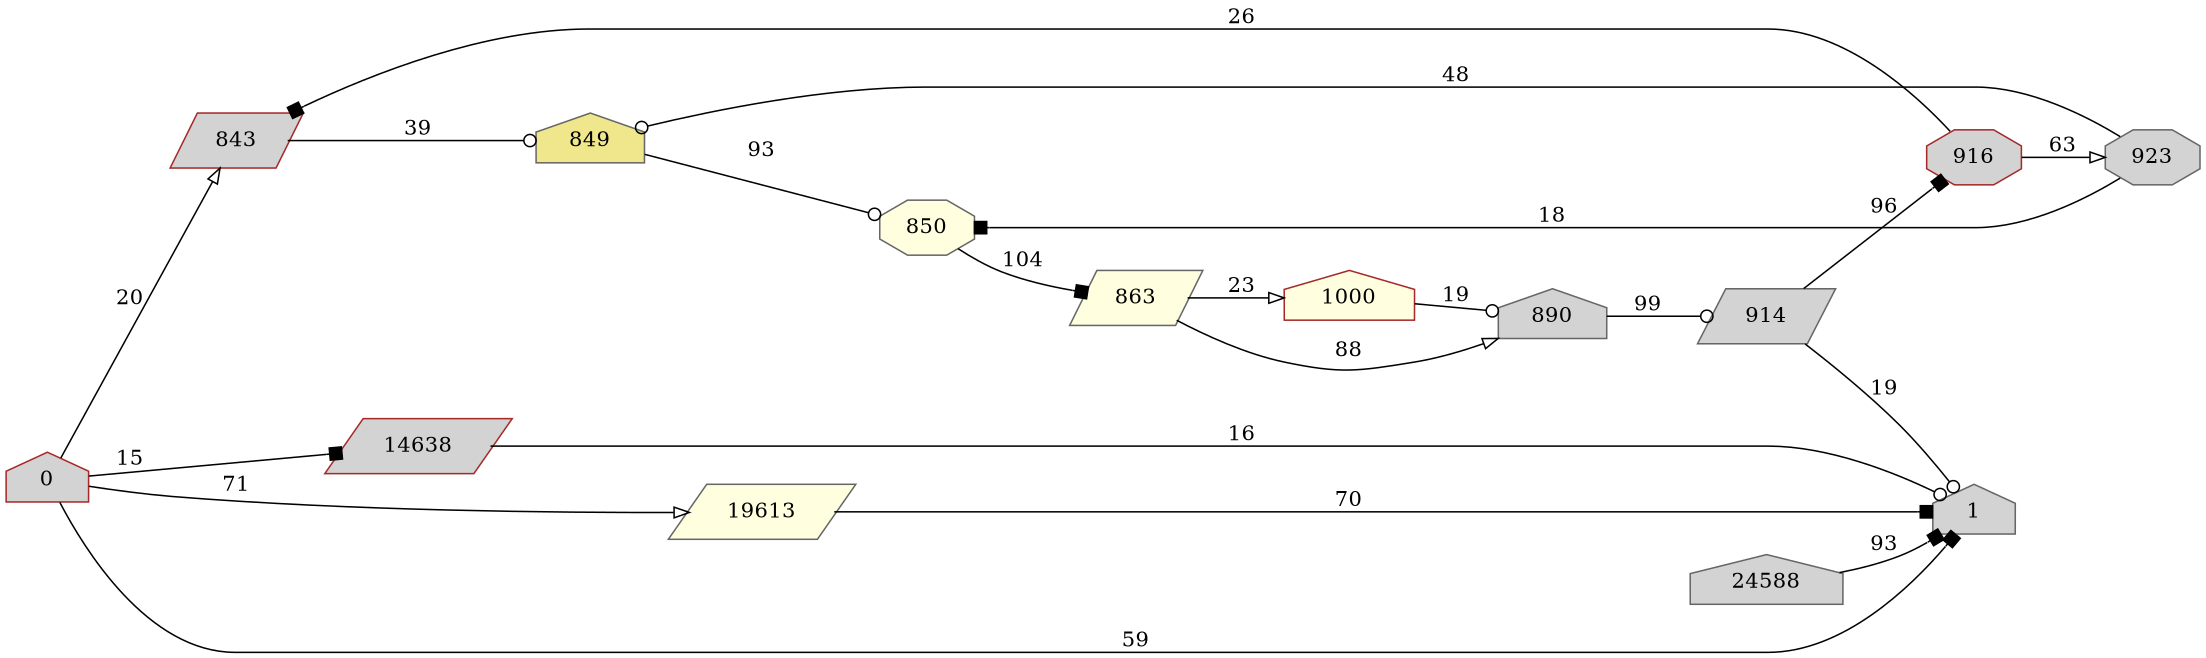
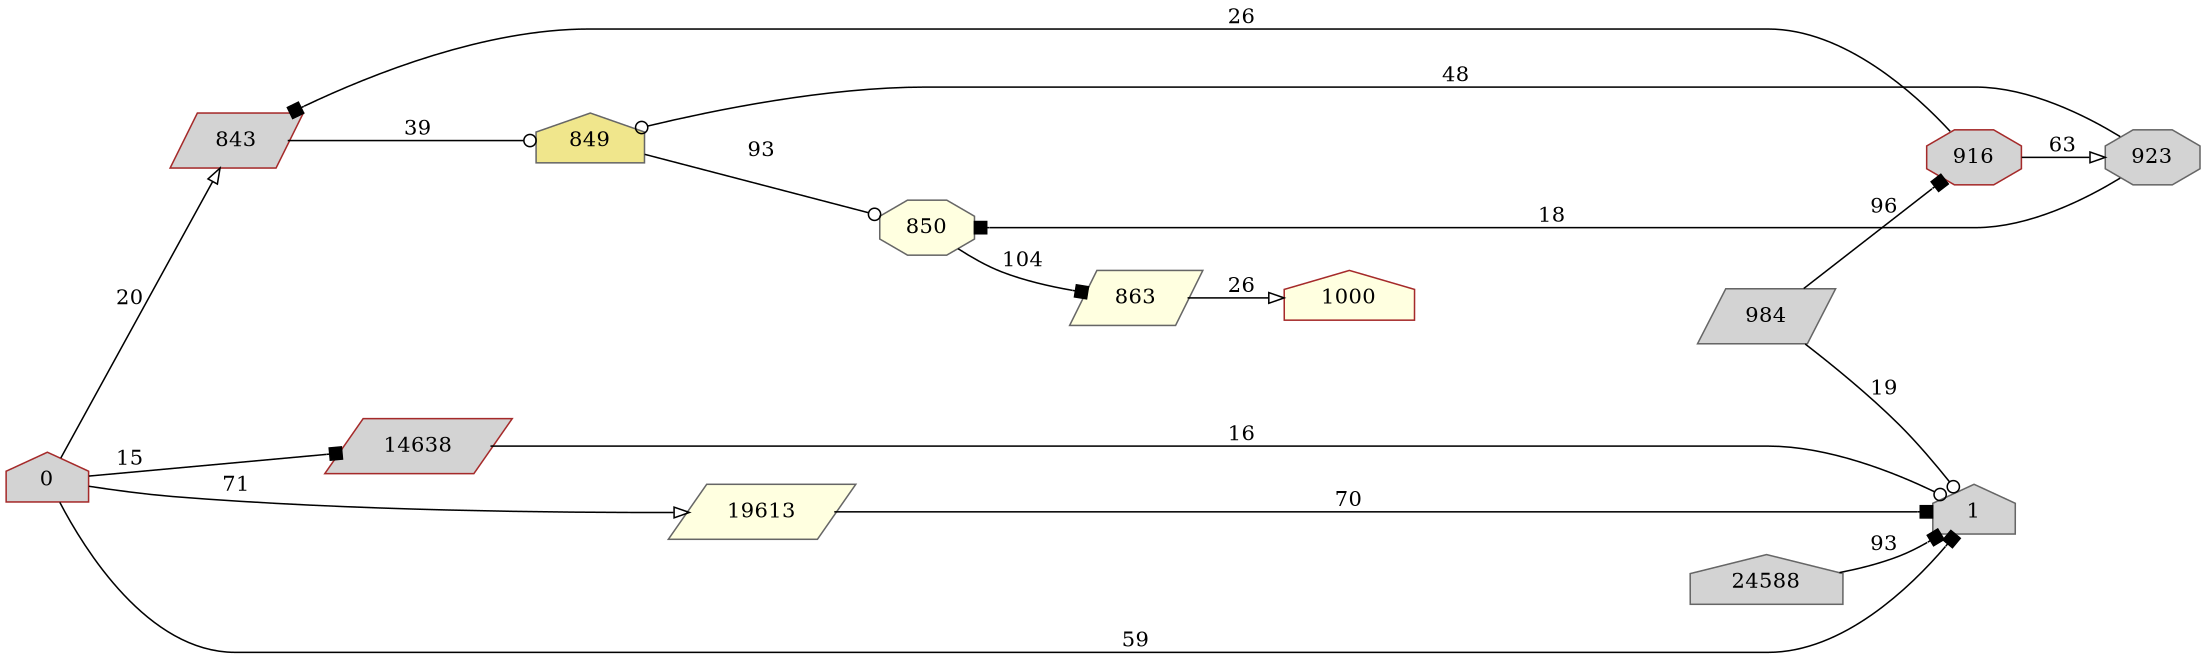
(1242, 286) -> (1242, 286)
(1553, 316) -> none
(1767, 316) -> (1767, 316)
